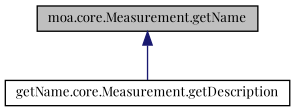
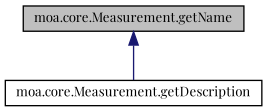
(148, 93) -> (134, 93)
